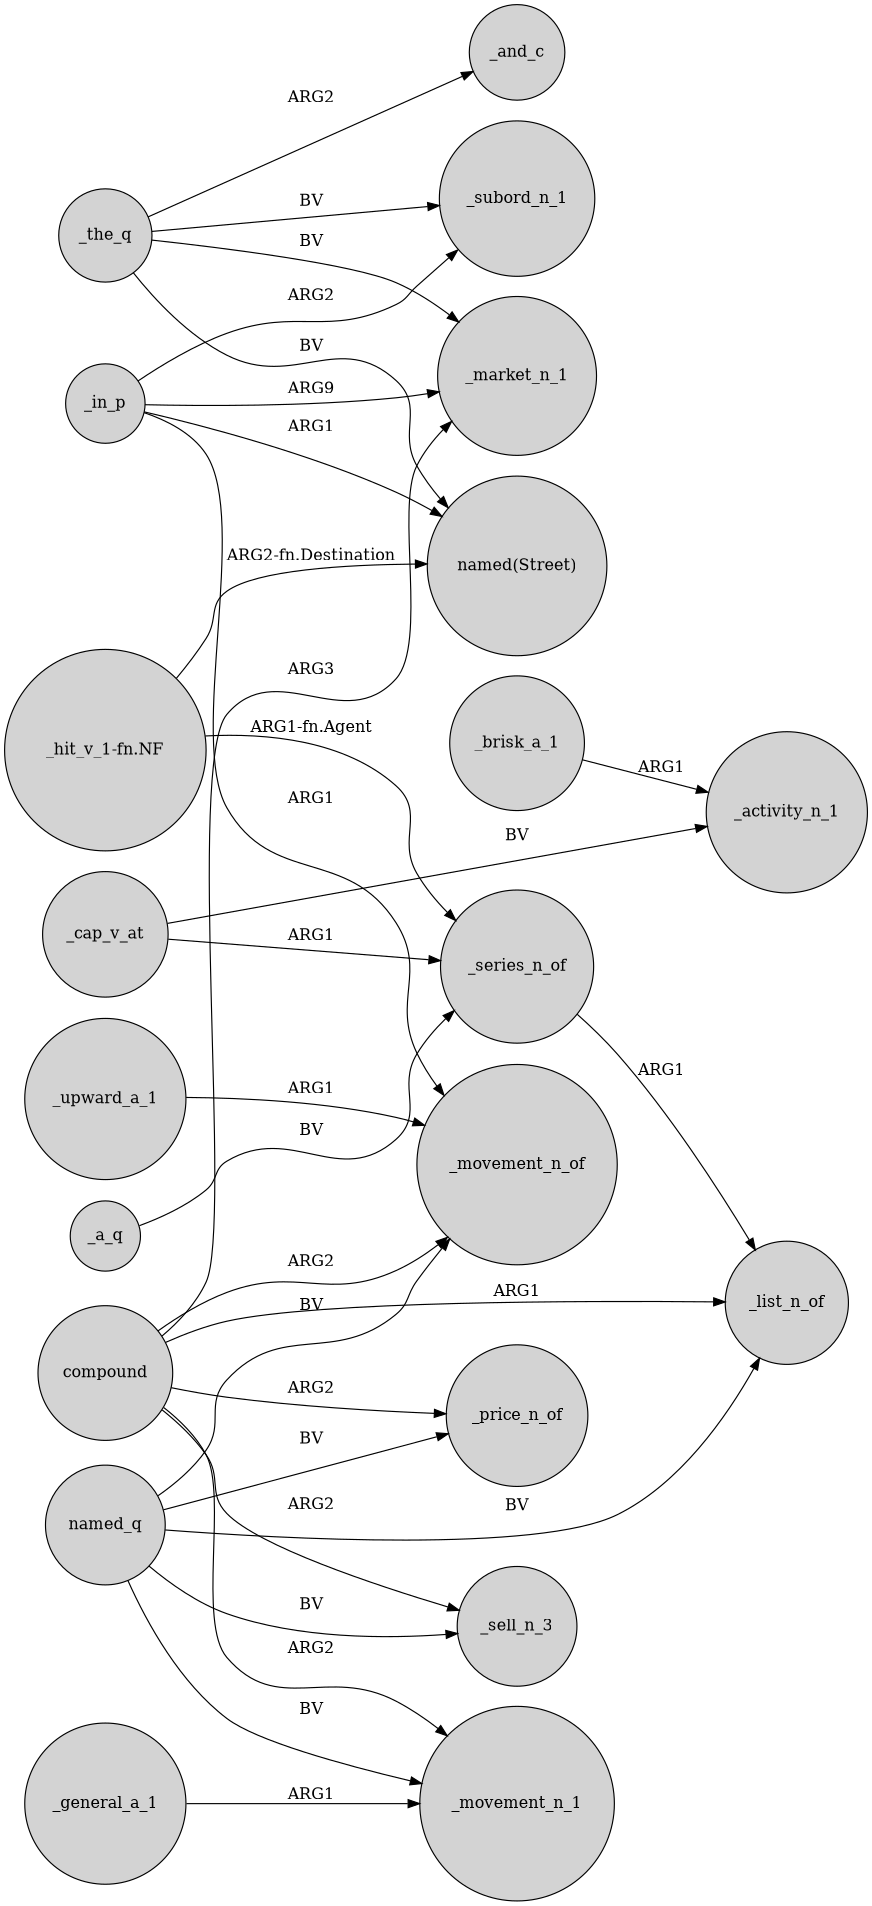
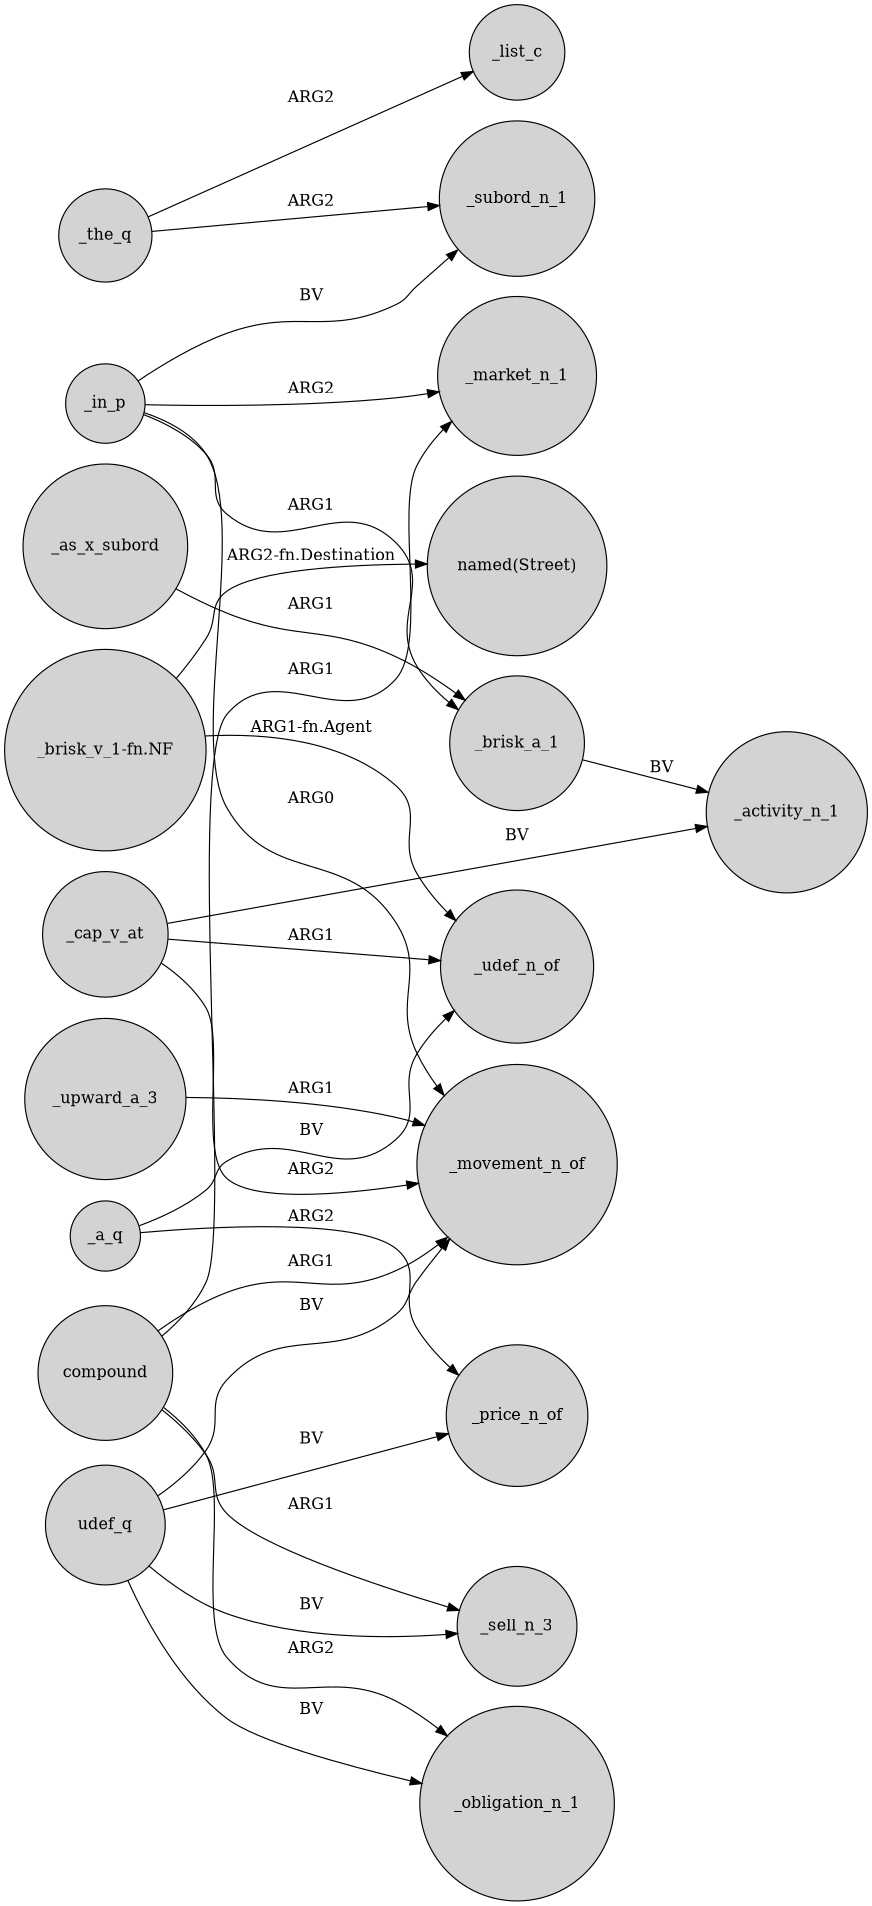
(517, 52) -> (517, 52)
(311, 201) -> (311, 201)
(306, 261) -> none
(311, 296) -> (311, 296)
(316, 361) -> none
(311, 389) -> (311, 389)
(291, 452) -> (331, 524)
none -> (105, 546)
(311, 670) -> (311, 670)
(105, 750) -> (105, 750)
(662, 768) -> (662, 768)
(311, 799) -> (311, 799)
(517, 967) -> (517, 967)
(105, 1099) -> (105, 1099)
none -> (230, 1181)
(311, 1262) -> (311, 1262)
(787, 1303) -> none
(302, 1405) -> (338, 1231)
(311, 1505) -> (311, 1505)
(105, 1525) -> (105, 1525)
(105, 1804) -> none
(517, 1804) -> (517, 1804)
